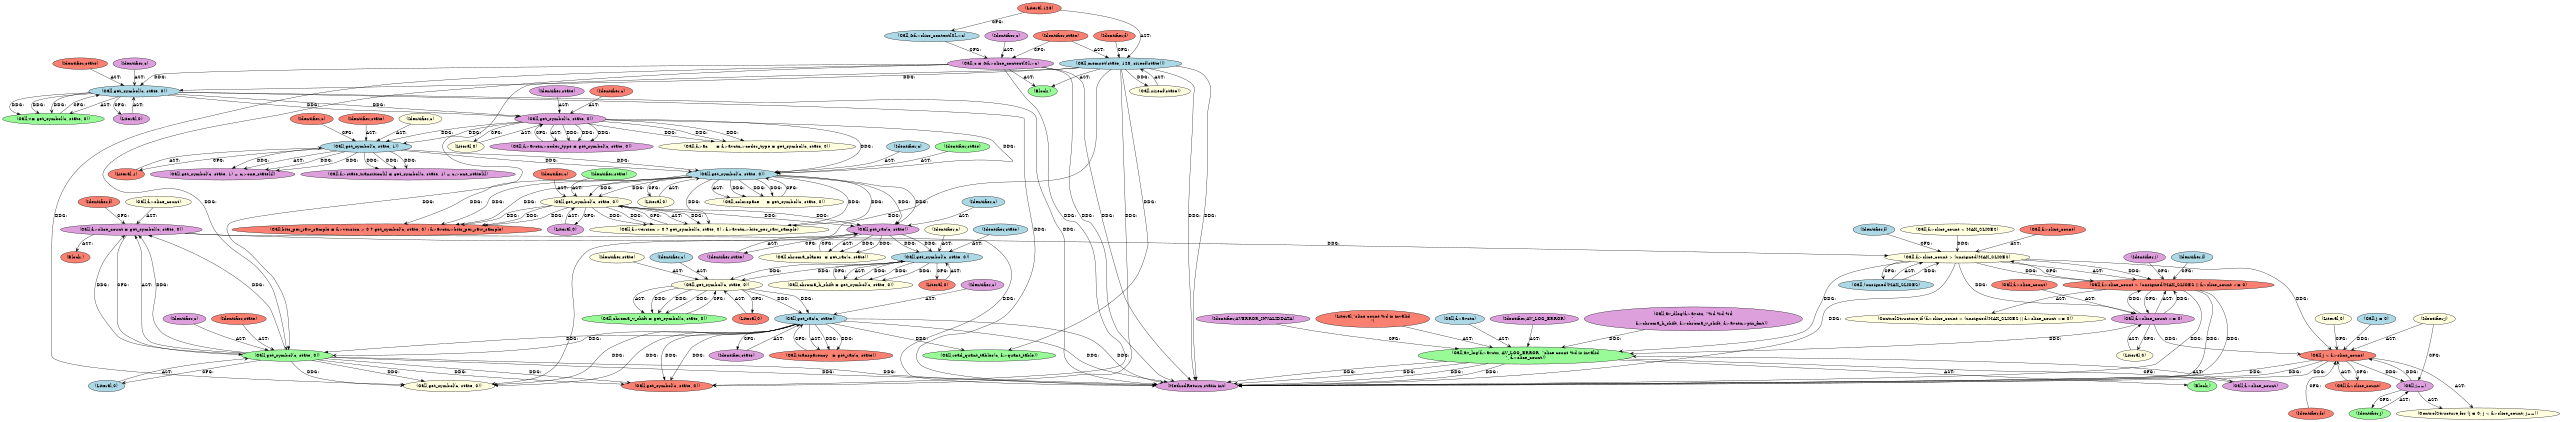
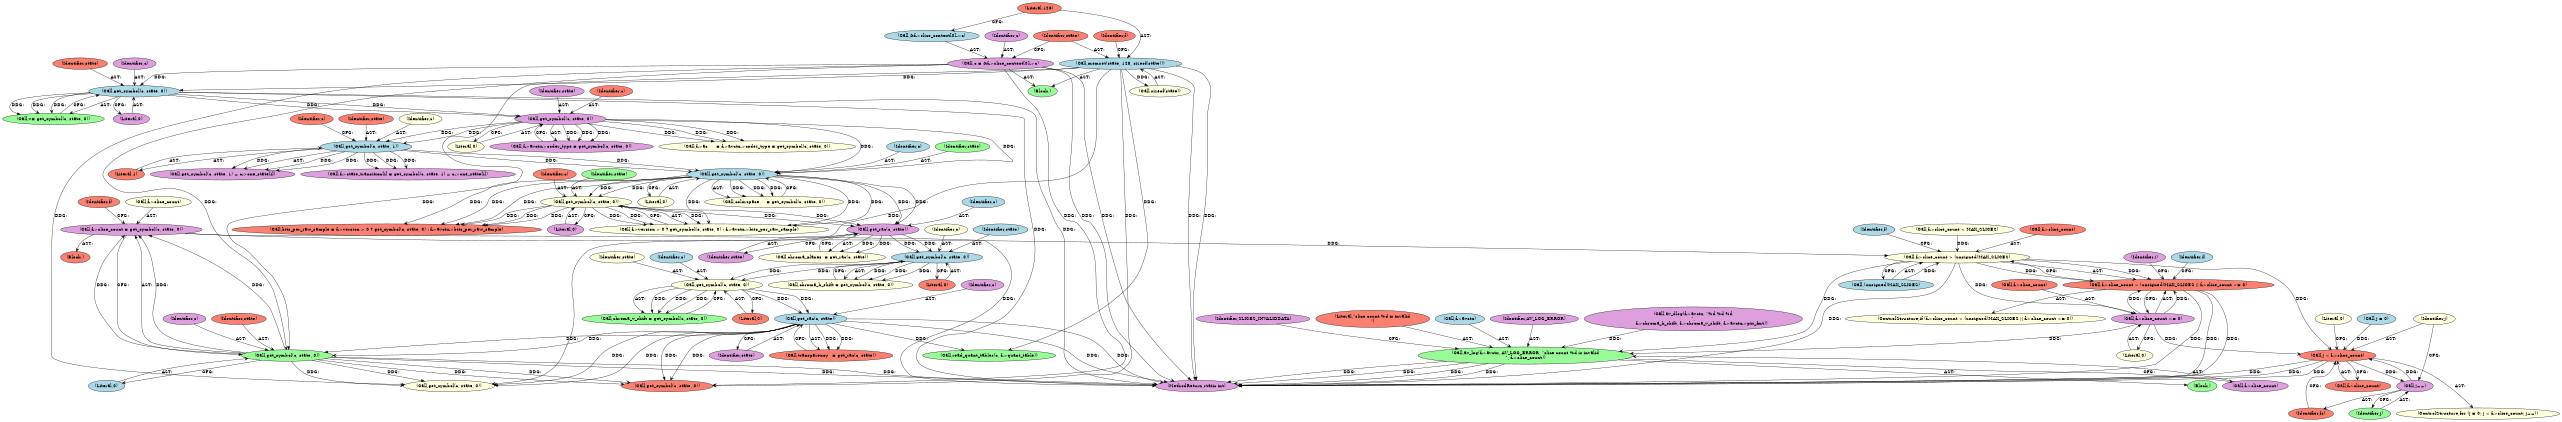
(976, 50) -> (976, 50)
(220, 160) -> (220, 160)
(1253, 319) -> (1253, 319)
(2427, 402) -> (2364, 397)
